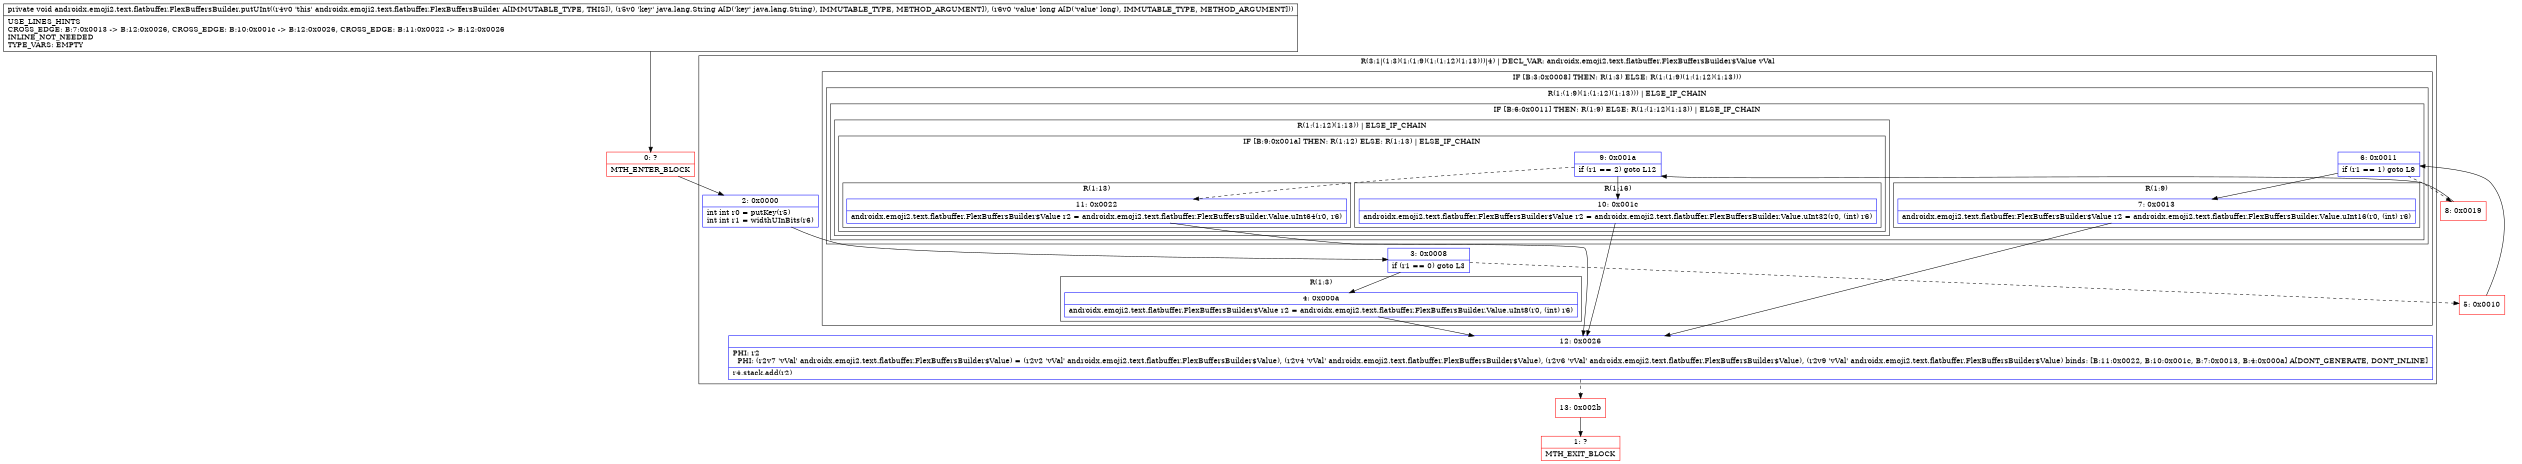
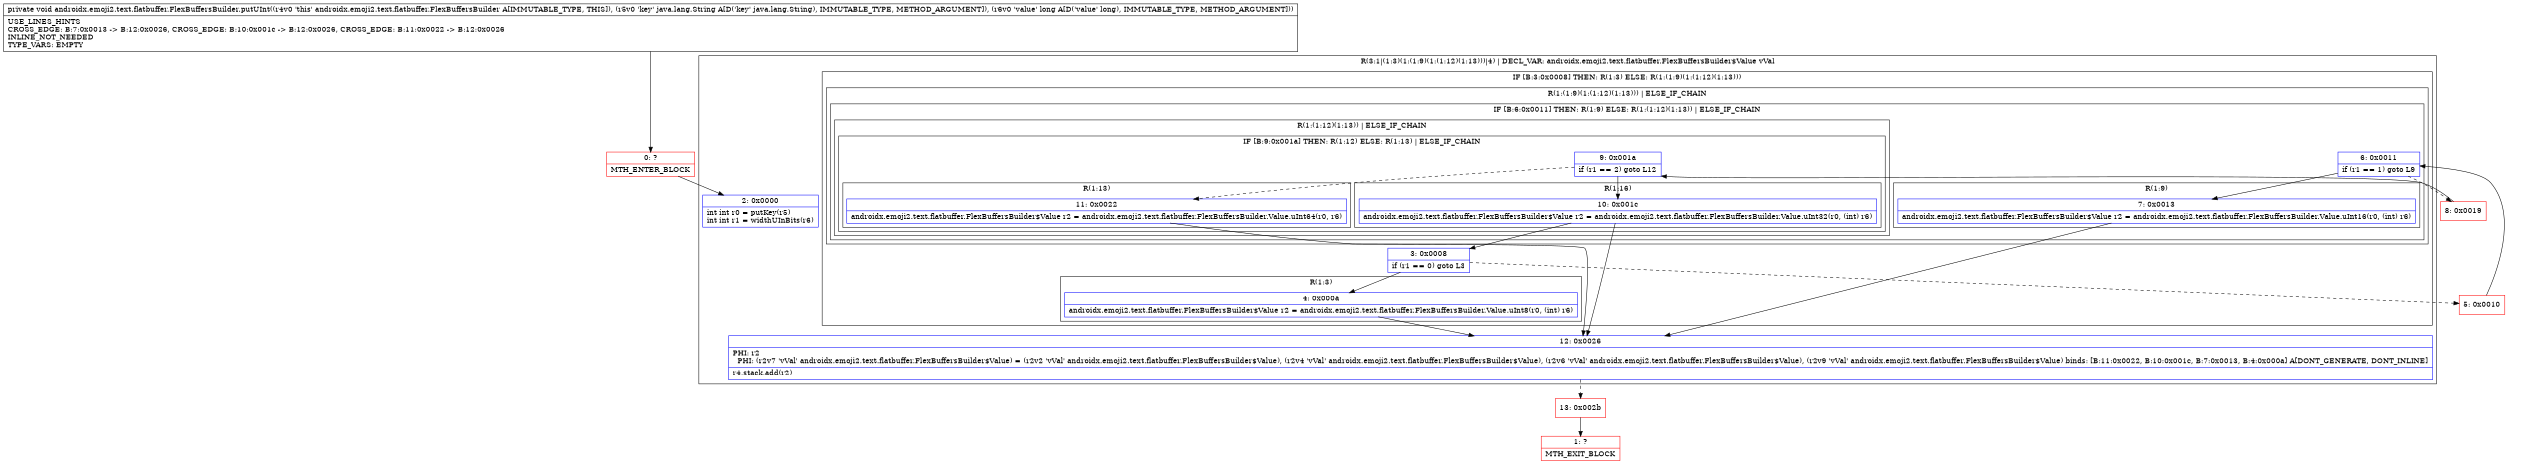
(1085, 256) -> (1523, 235)
